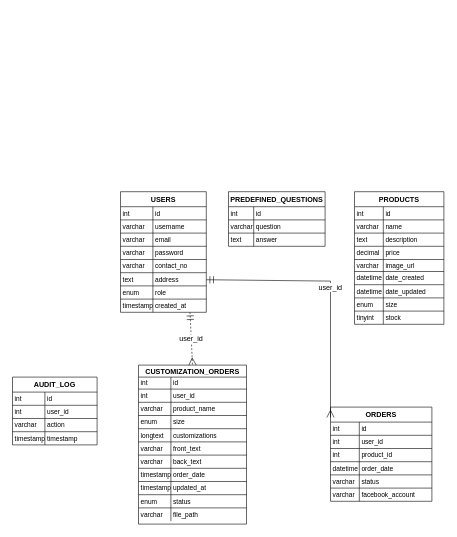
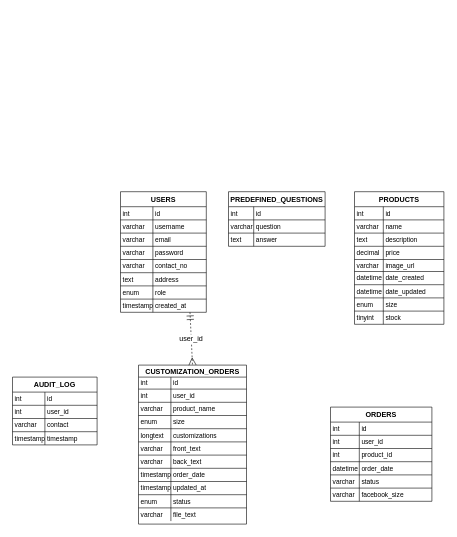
(330, 347) -> none
(57, 425) -> (60, 425)
(391, 495) -> (384, 495)
(188, 515) -> (188, 515)
